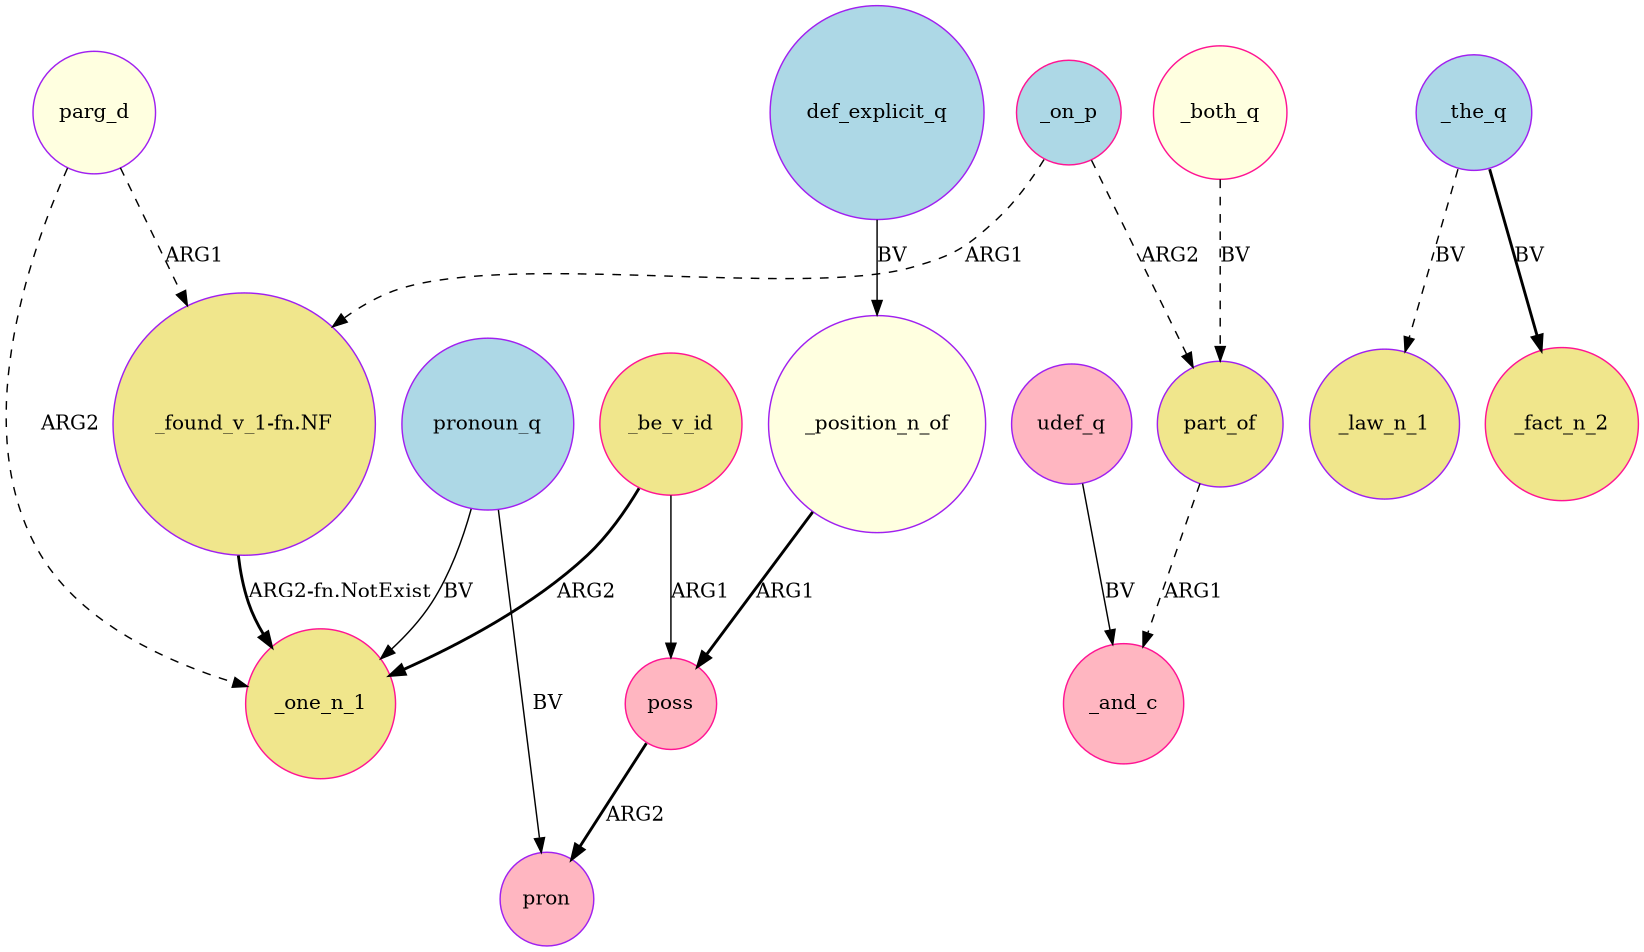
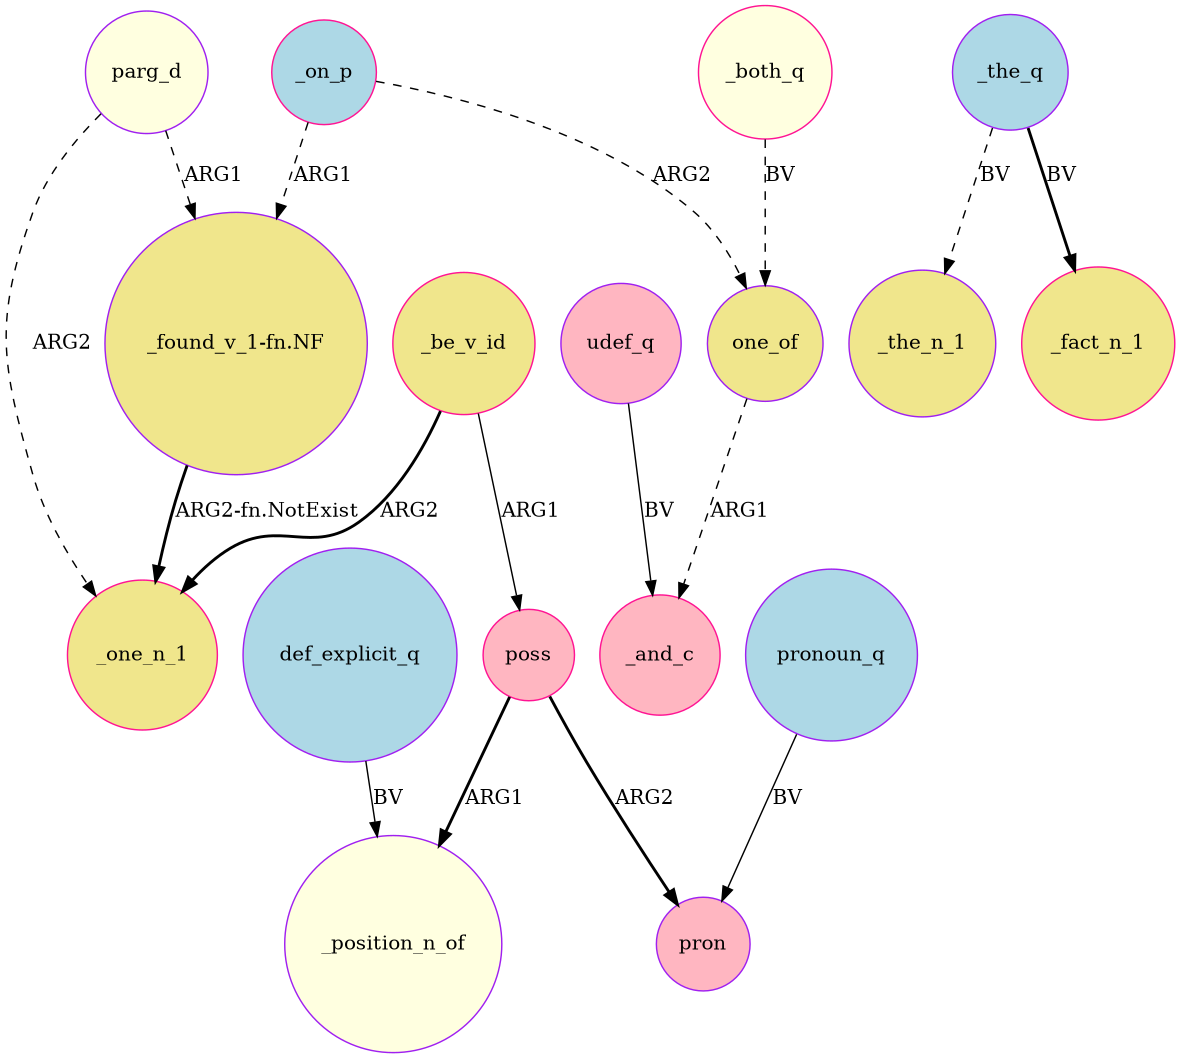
(1220, 424) -> (765, 344)
(1385, 424) -> (922, 344)
(1562, 424) -> (1098, 344)
(760, 583) -> (478, 764)
(442, 585) -> none
